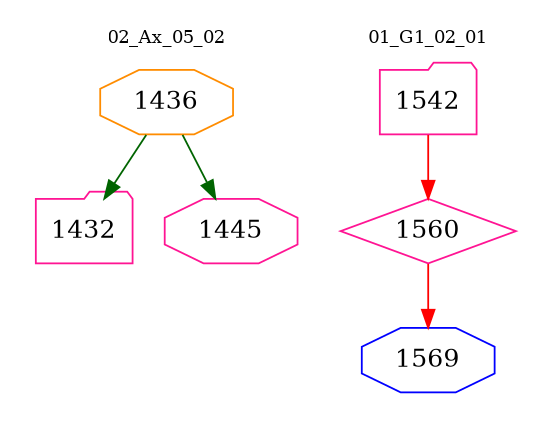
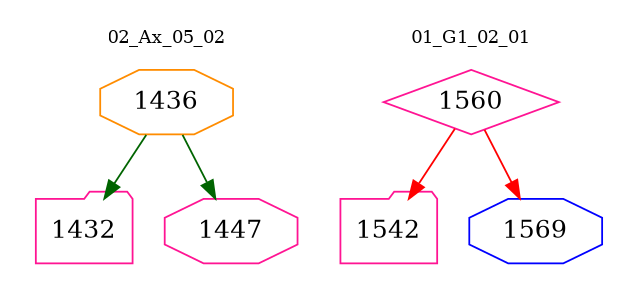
(428, 158) -> (437, 156)
(231, 231) -> (231, 231)
